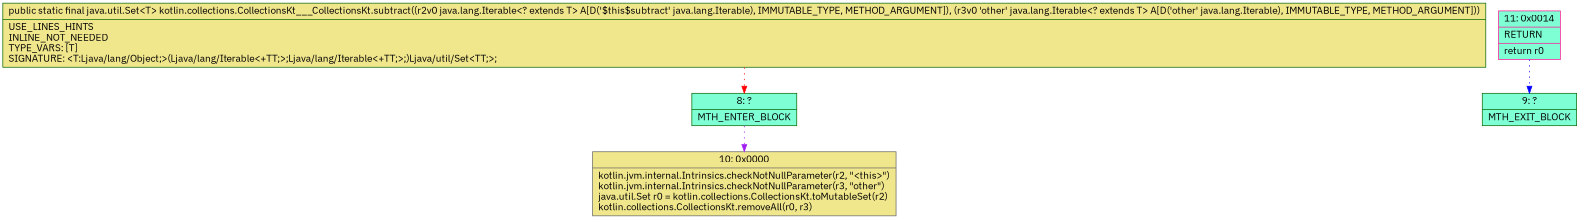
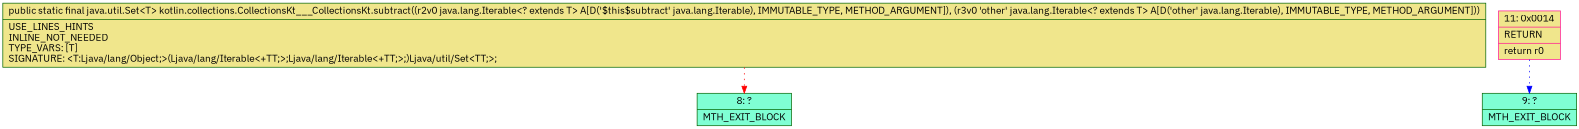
(1529, 35) -> (1529, 35)
(744, 117) -> (744, 117)
(744, 184) -> none
